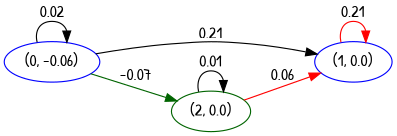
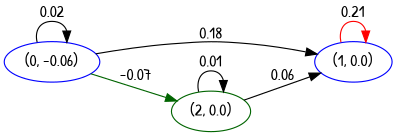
(211, 34) -> (211, 34)
(277, 88) -> (277, 88)
